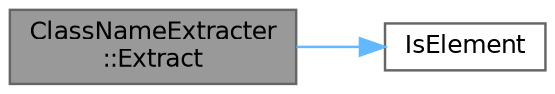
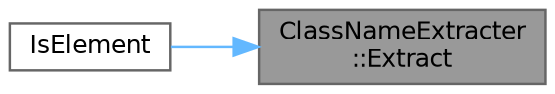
(328, 47) -> (202, 47)
